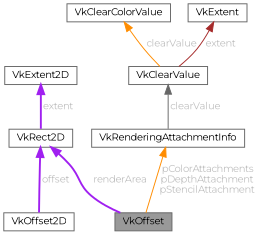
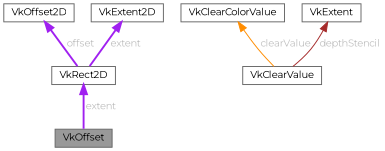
(219, 44) -> (349, 44)
(168, 138) -> none
(119, 180) -> (100, 107)
(39, 185) -> (64, 48)
